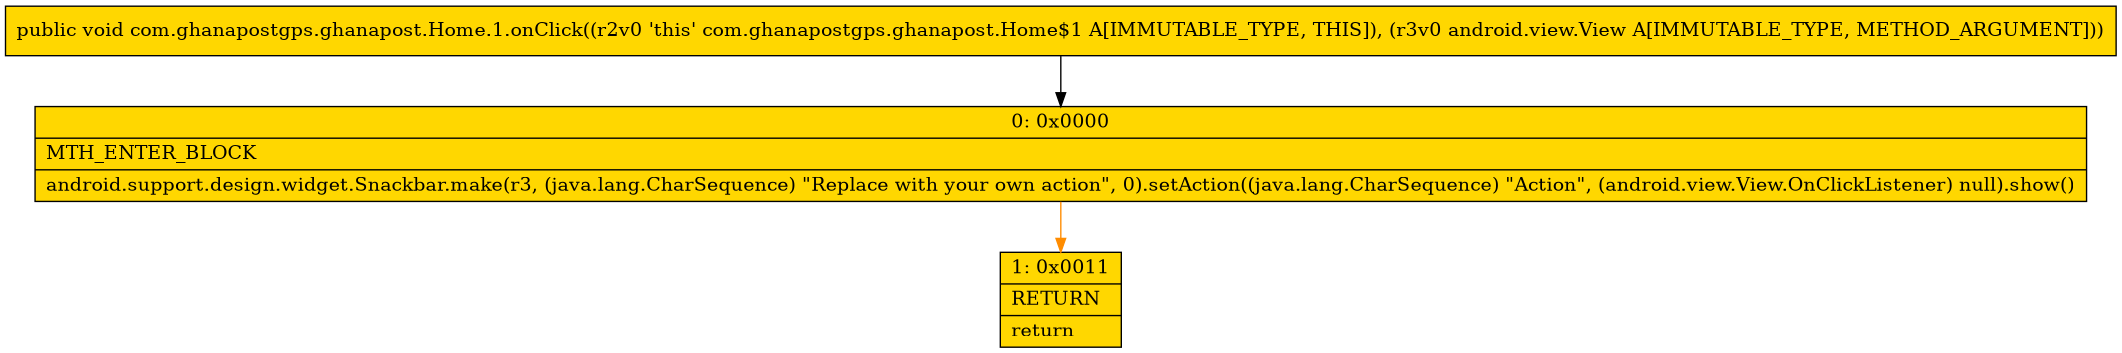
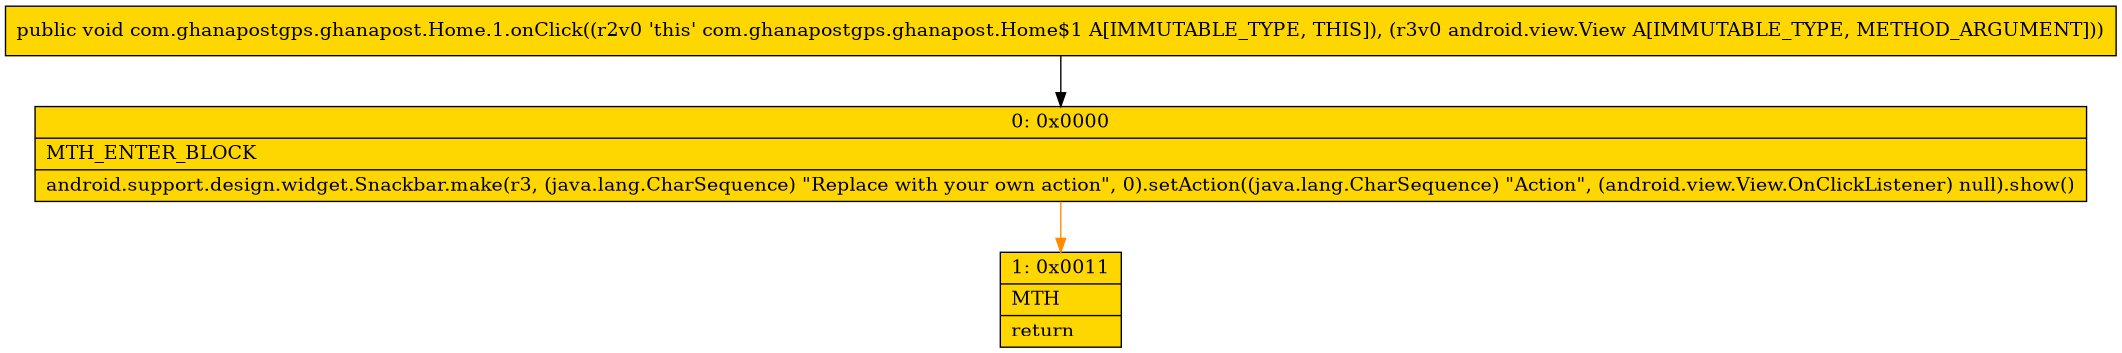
(1056, 299) -> (1036, 299)
